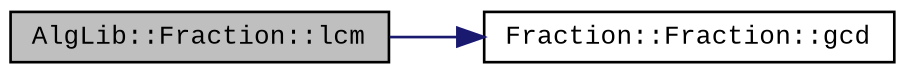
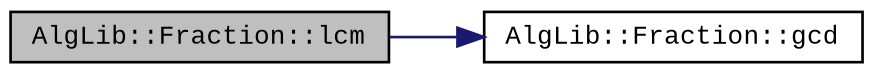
(689, 37) -> (673, 37)
